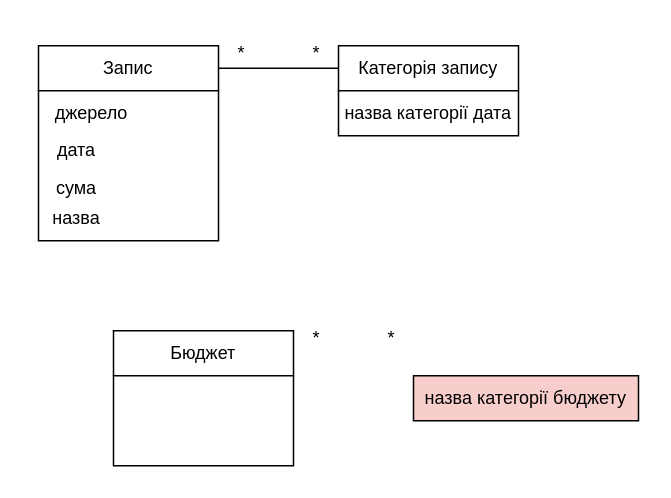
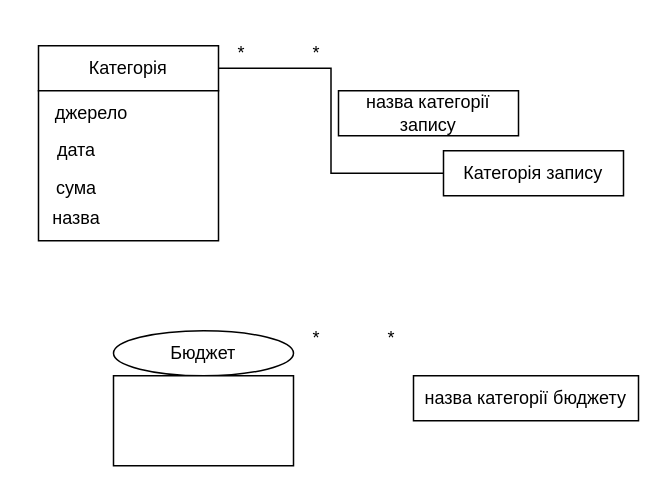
(128, 68) -> (128, 68)
(428, 68) -> (533, 173)
(428, 113) -> (428, 113)
(203, 353) -> (203, 353)
(526, 398) -> (526, 398)
